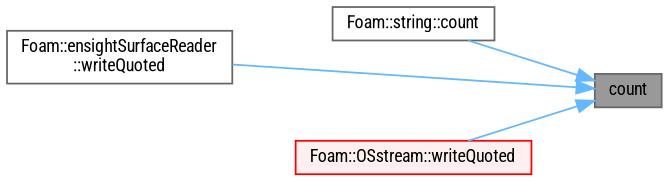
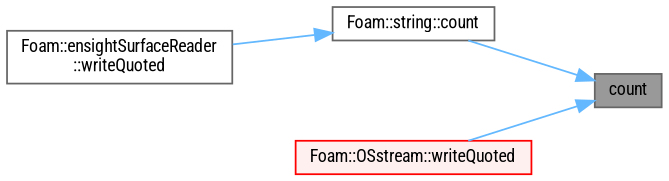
(404, 76) -> (274, 40)
